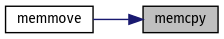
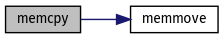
(111, 19) -> (99, 19)
